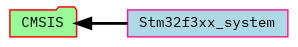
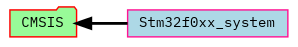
(208, 23) -> (208, 23)
